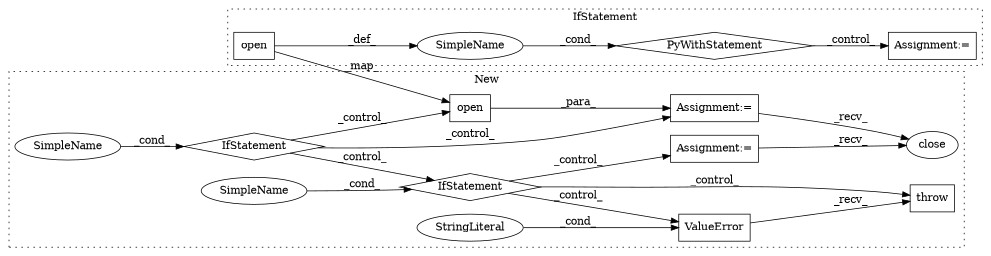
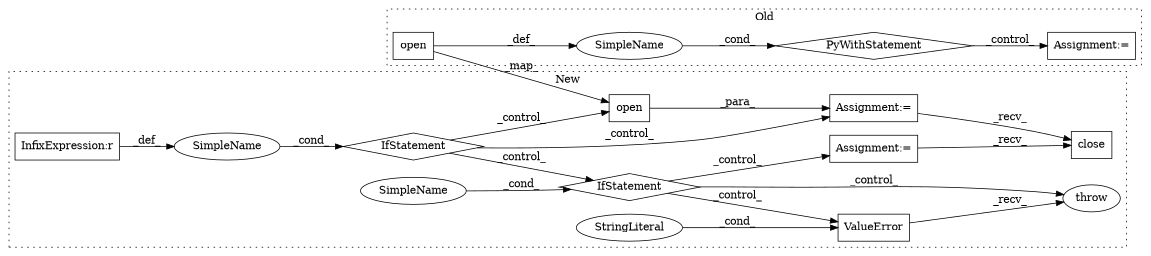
(605, 18) -> (764, 18)
(932, 145) -> (1092, 145)
none -> (67, 147)
(932, 198) -> (1092, 198)
